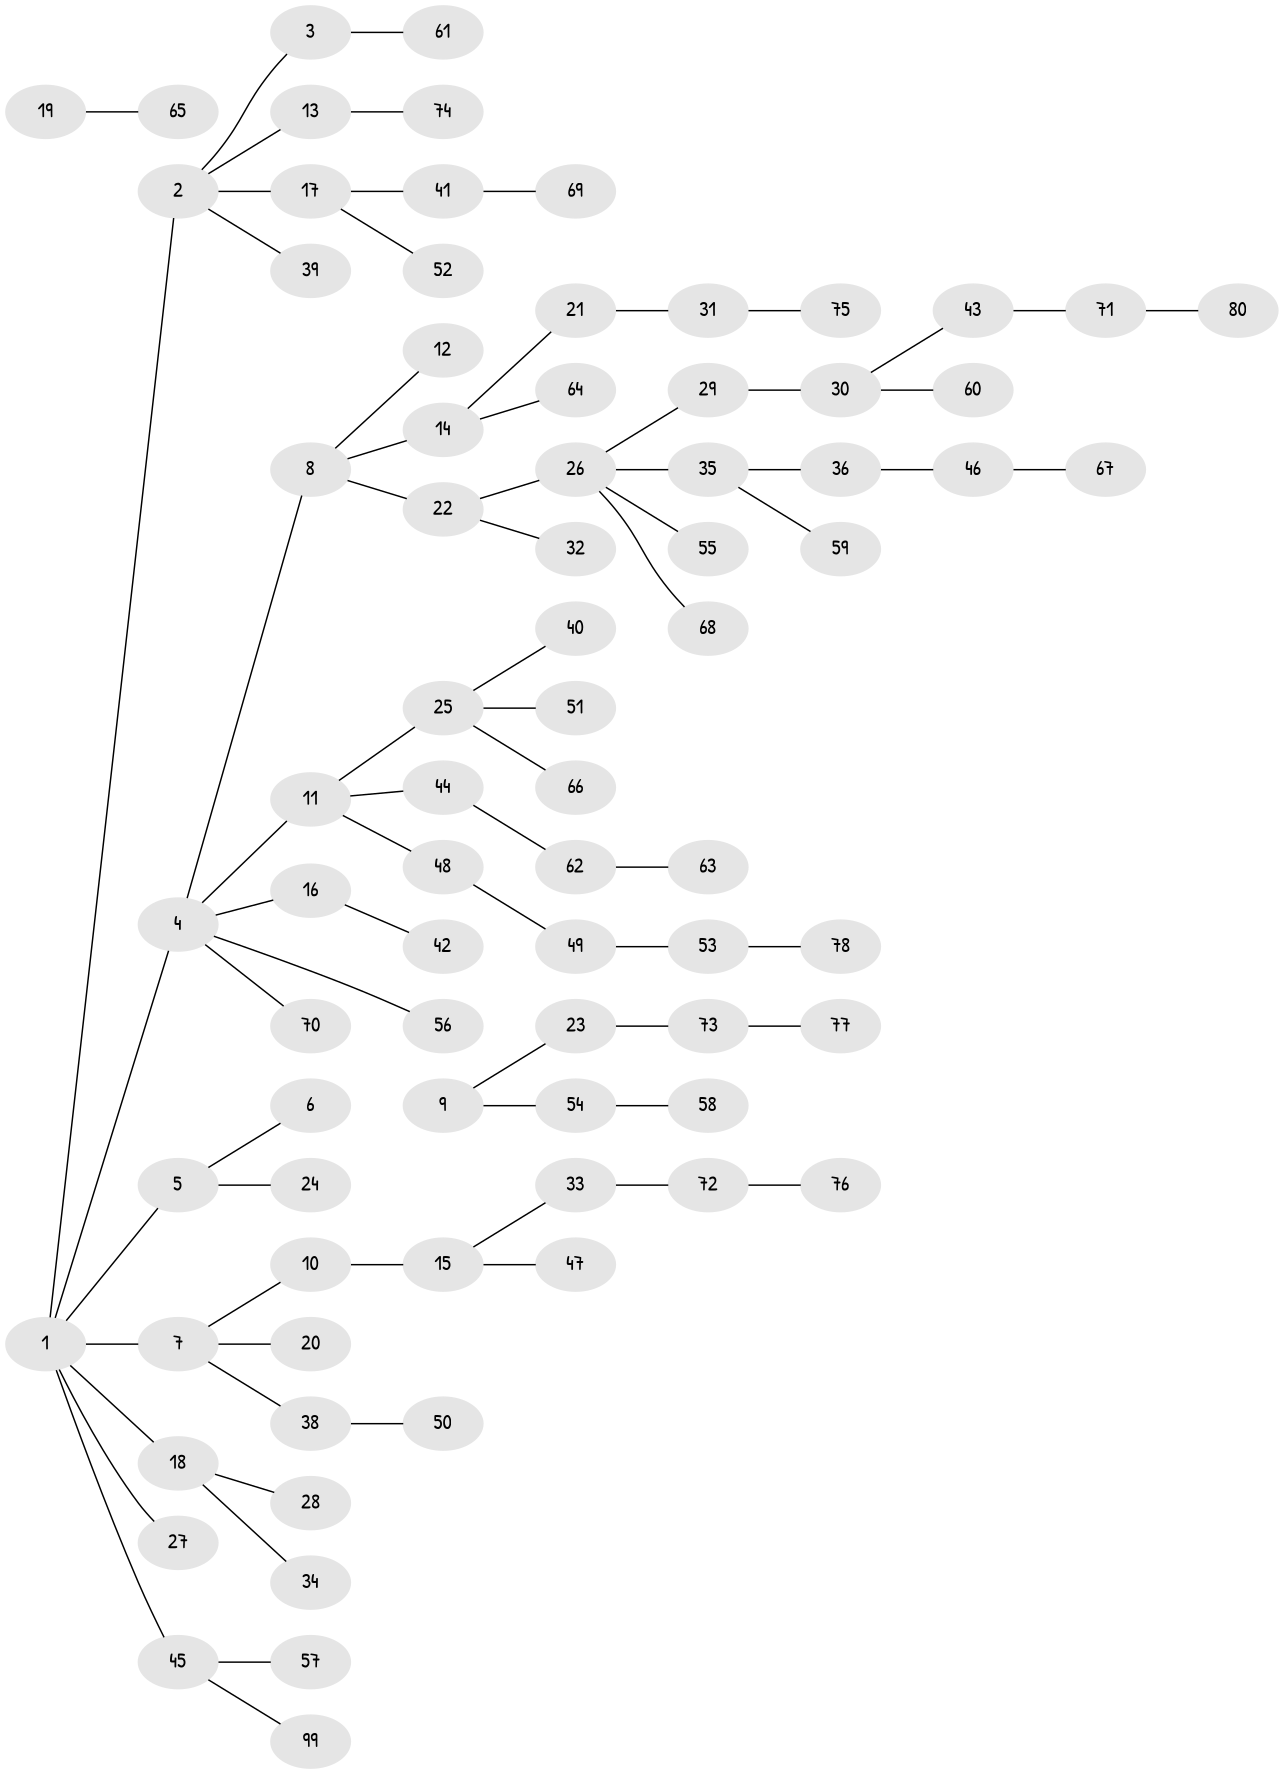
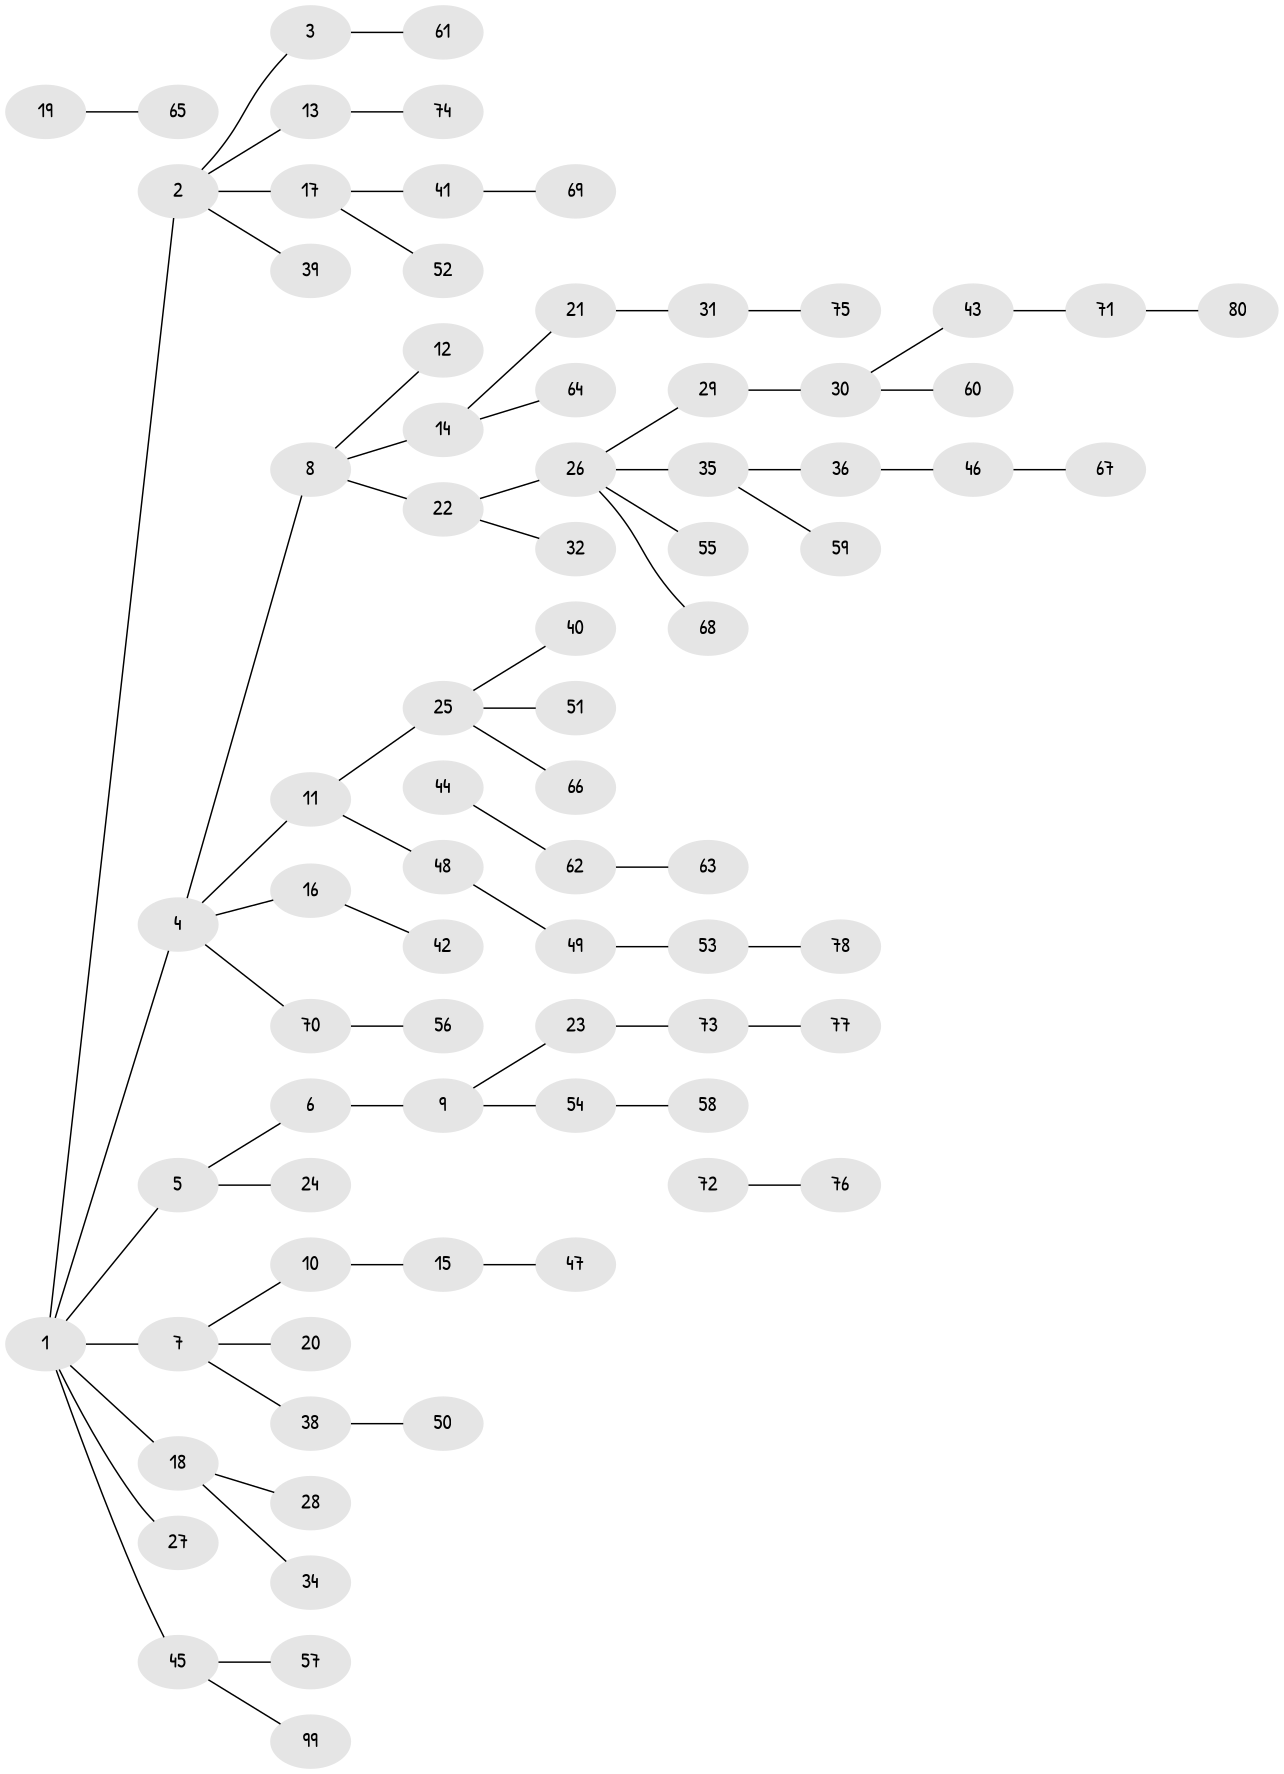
(377, 794) -> none
(313, 972) -> (377, 1026)
none -> (377, 1106)
(576, 1185) -> none
